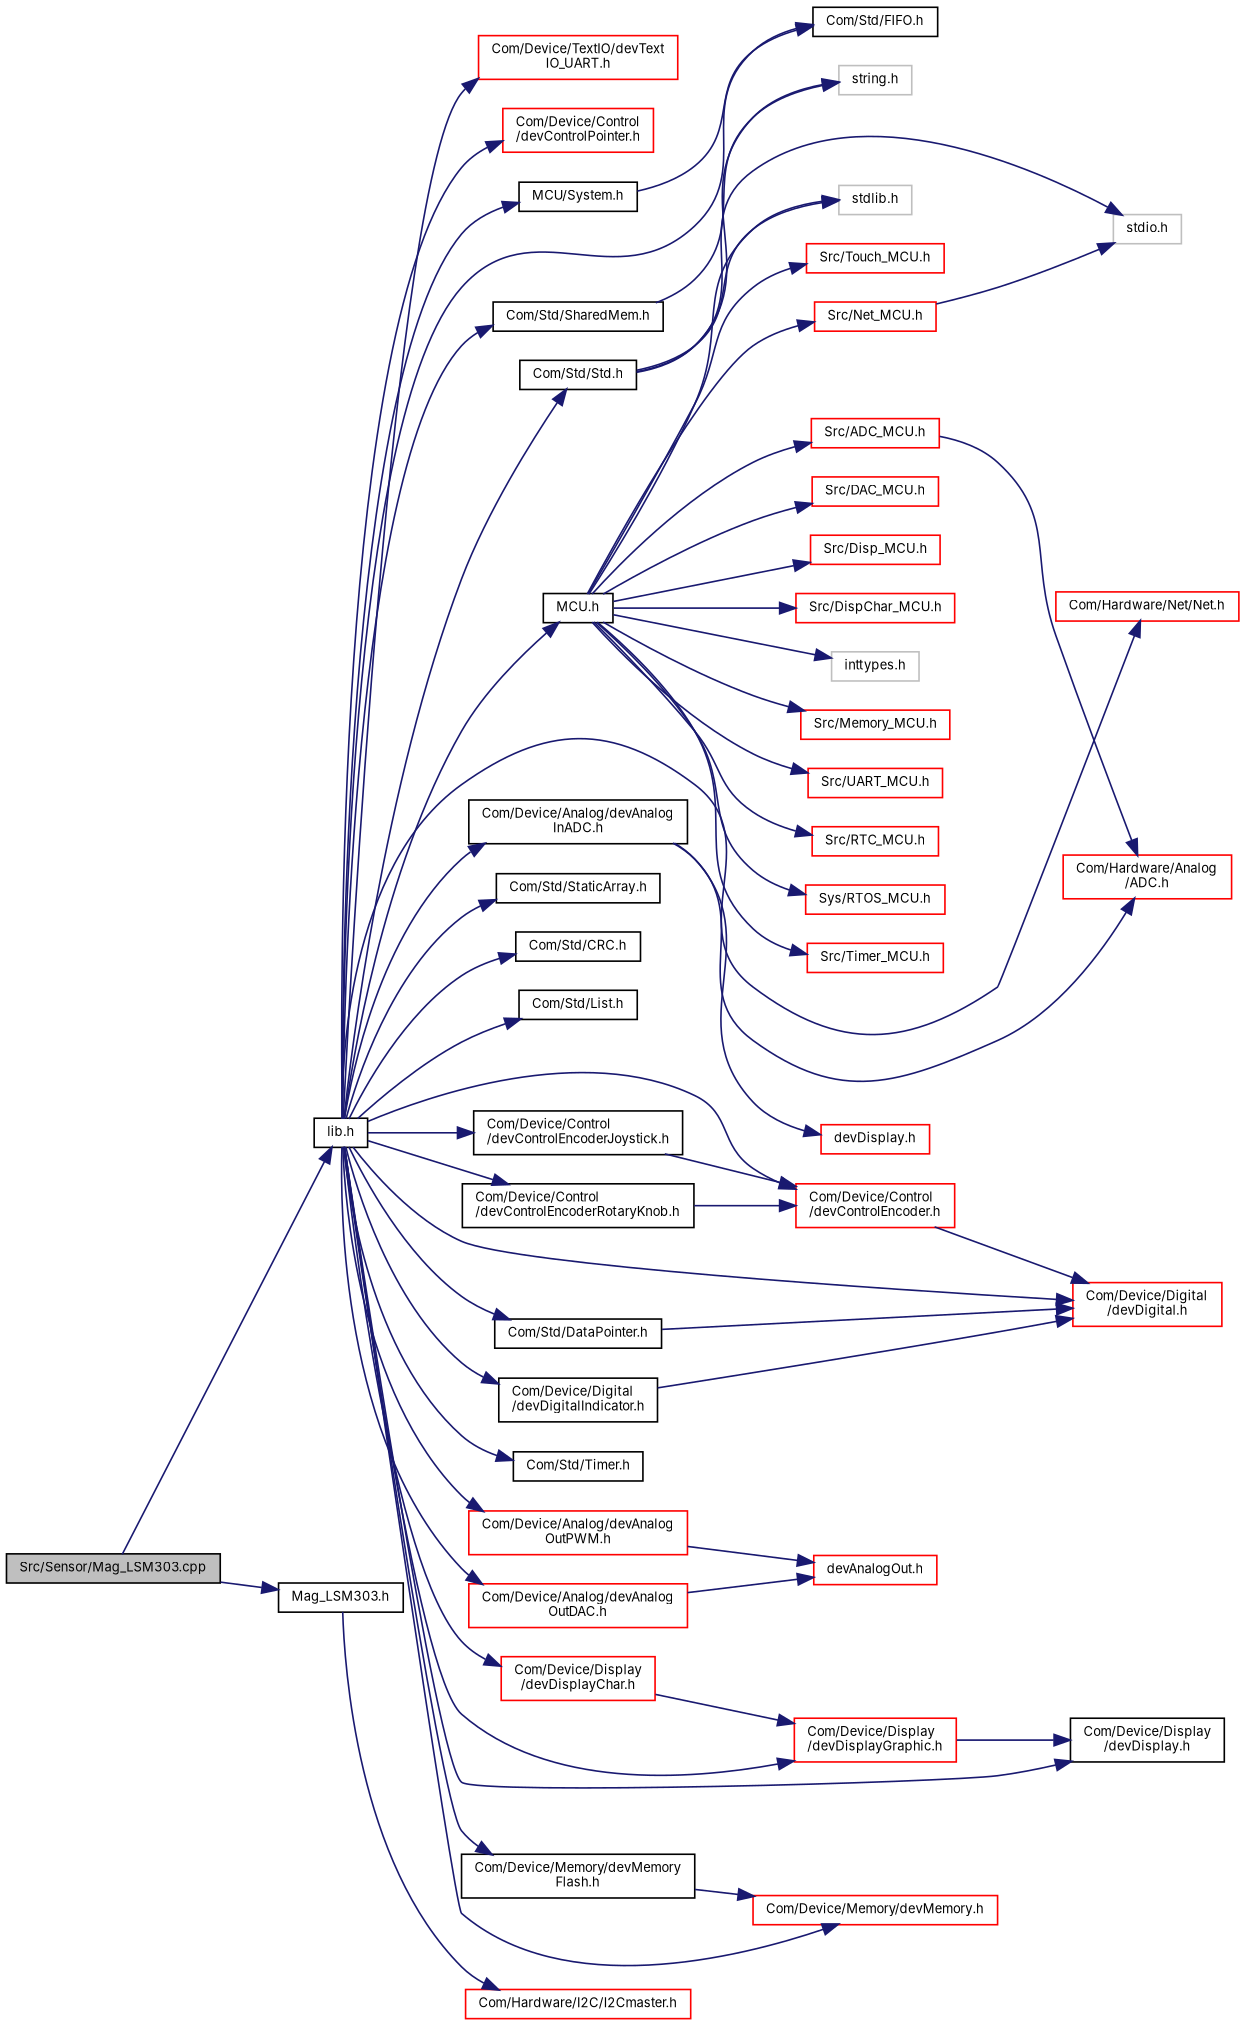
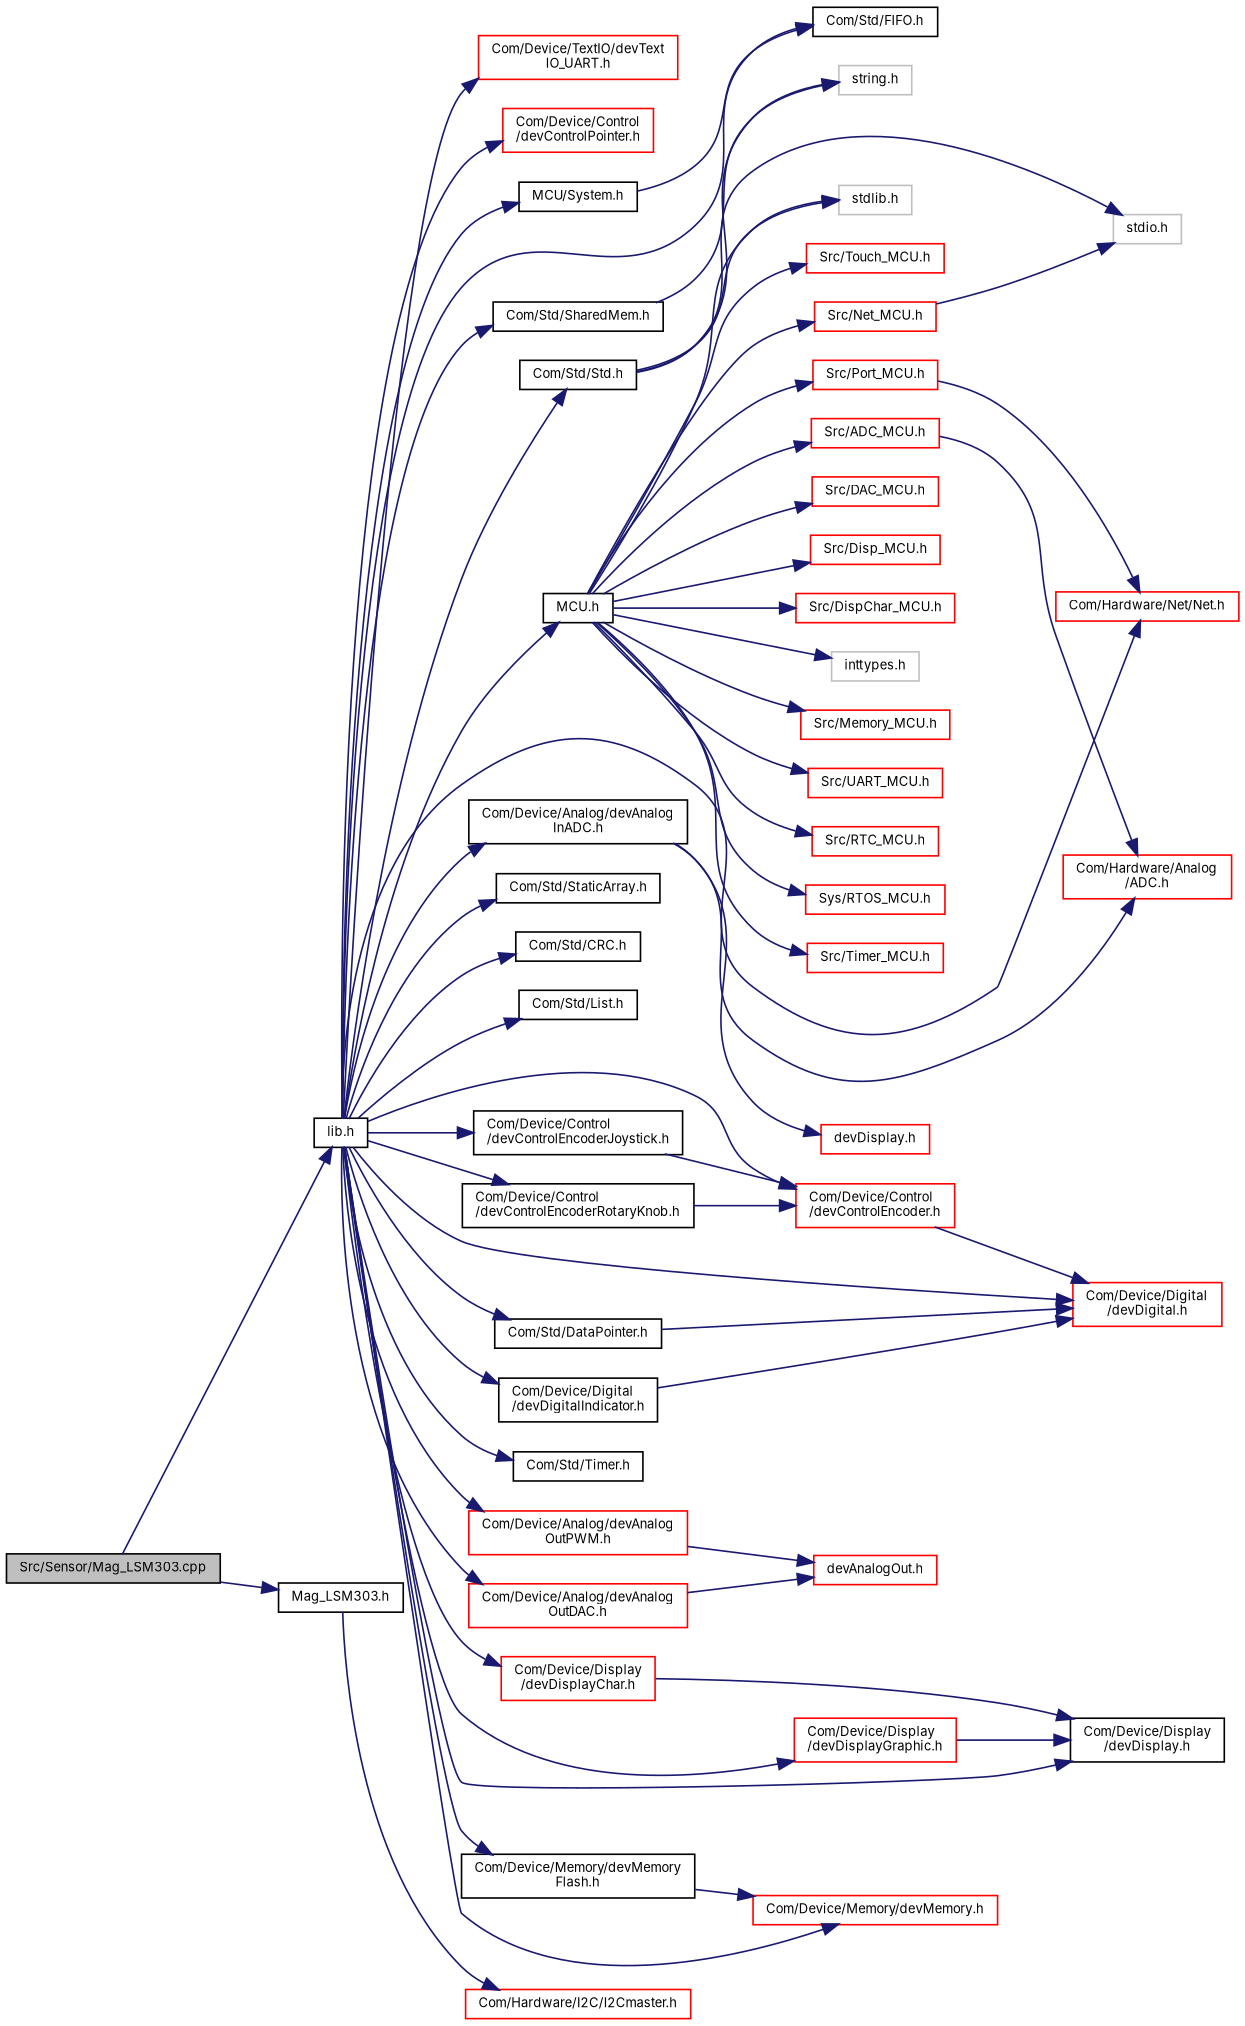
none -> (875, 375)
(717, 1707) -> (857, 1687)
